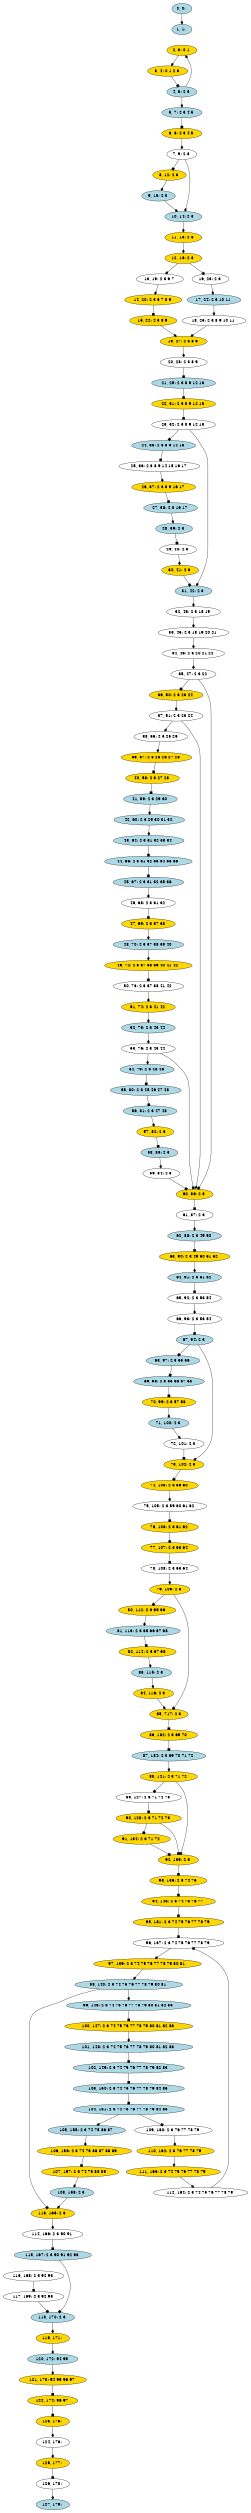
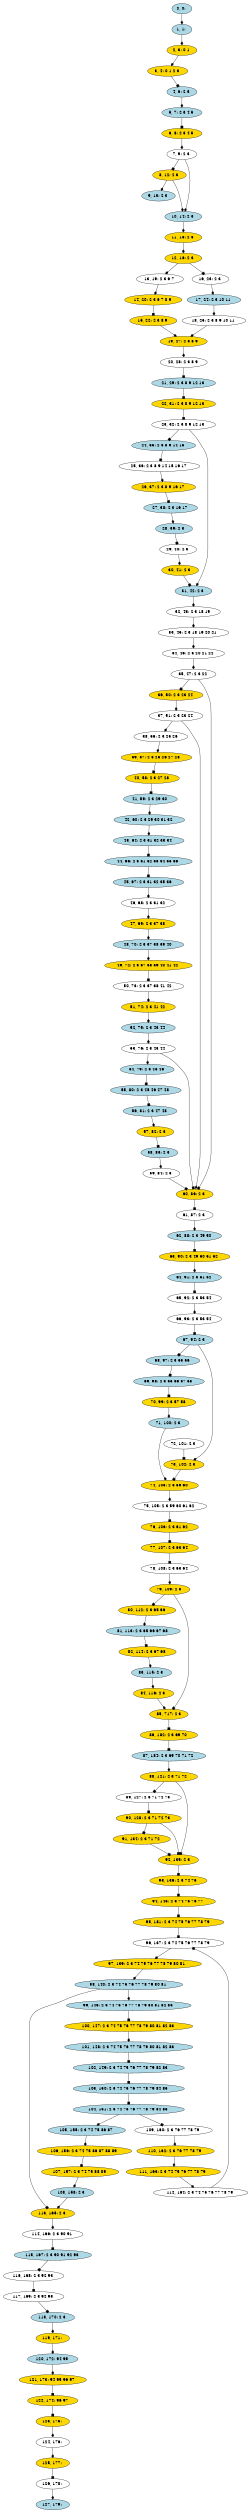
(191, 73) -> (182, 38)
(170, 205) -> (179, 194)
(148, 912) -> (148, 912)
(175, 1432) -> (159, 1453)
(70, 2285) -> (44, 2264)
